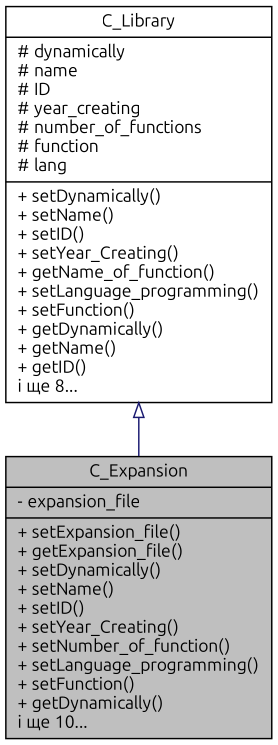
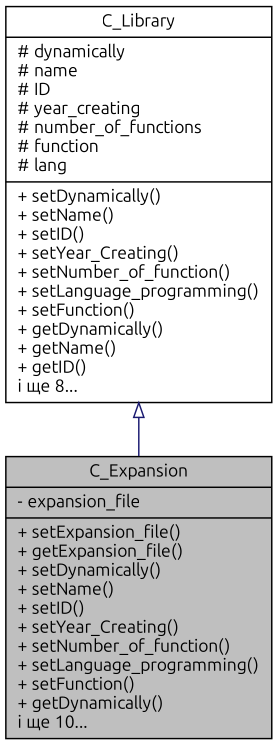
(117, 272) -> (124, 272)
